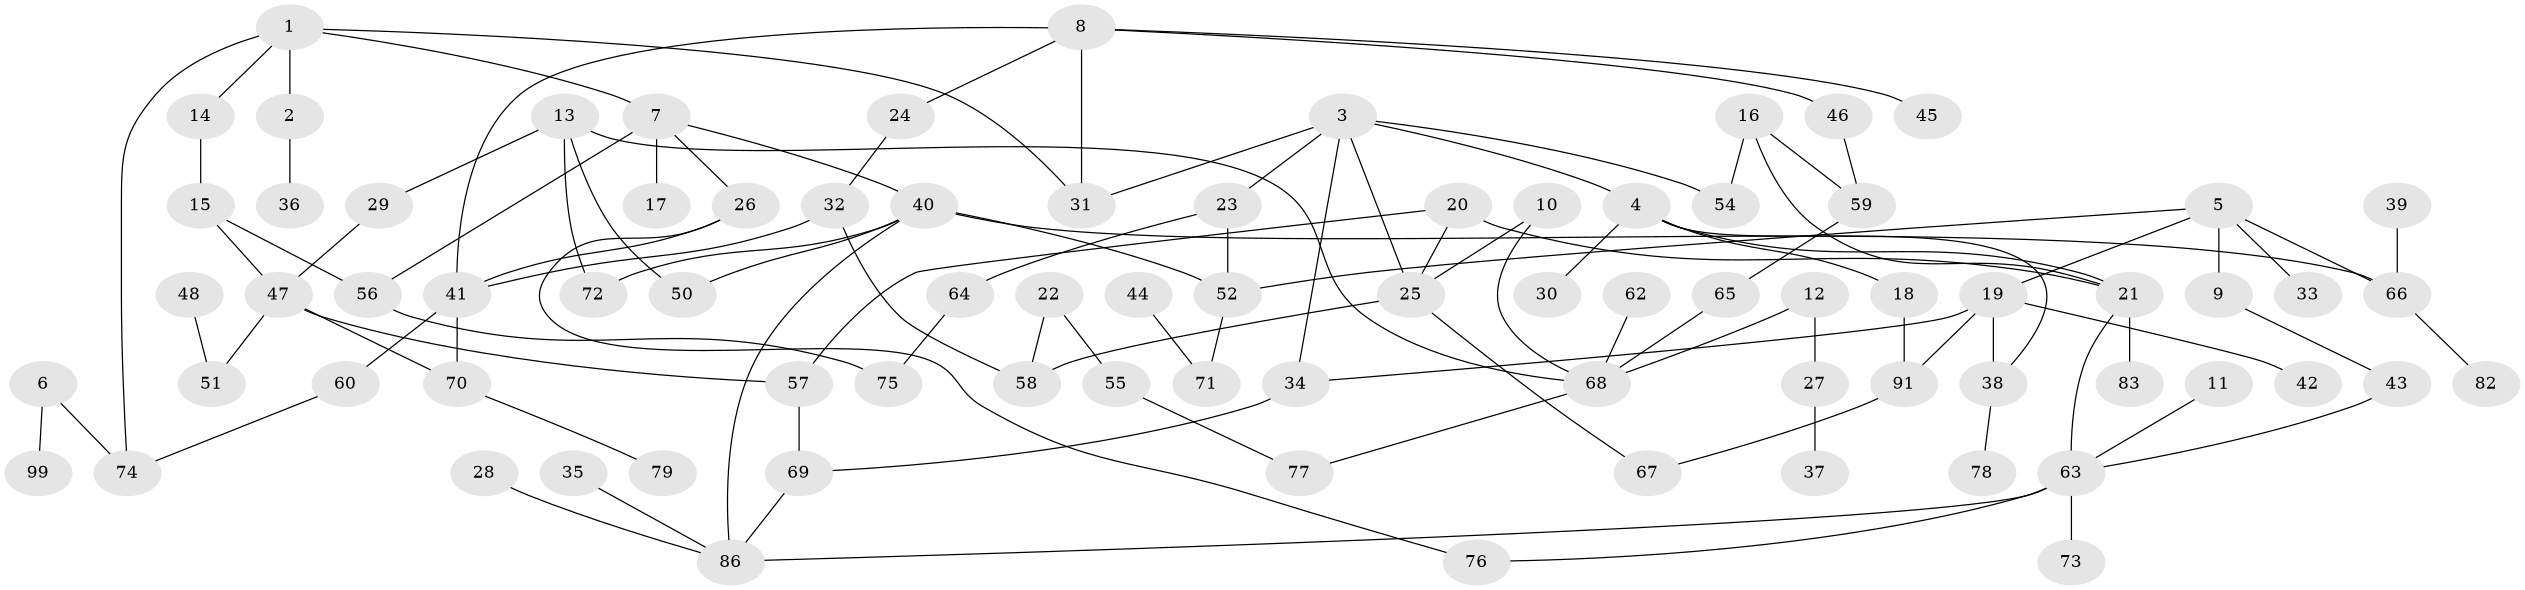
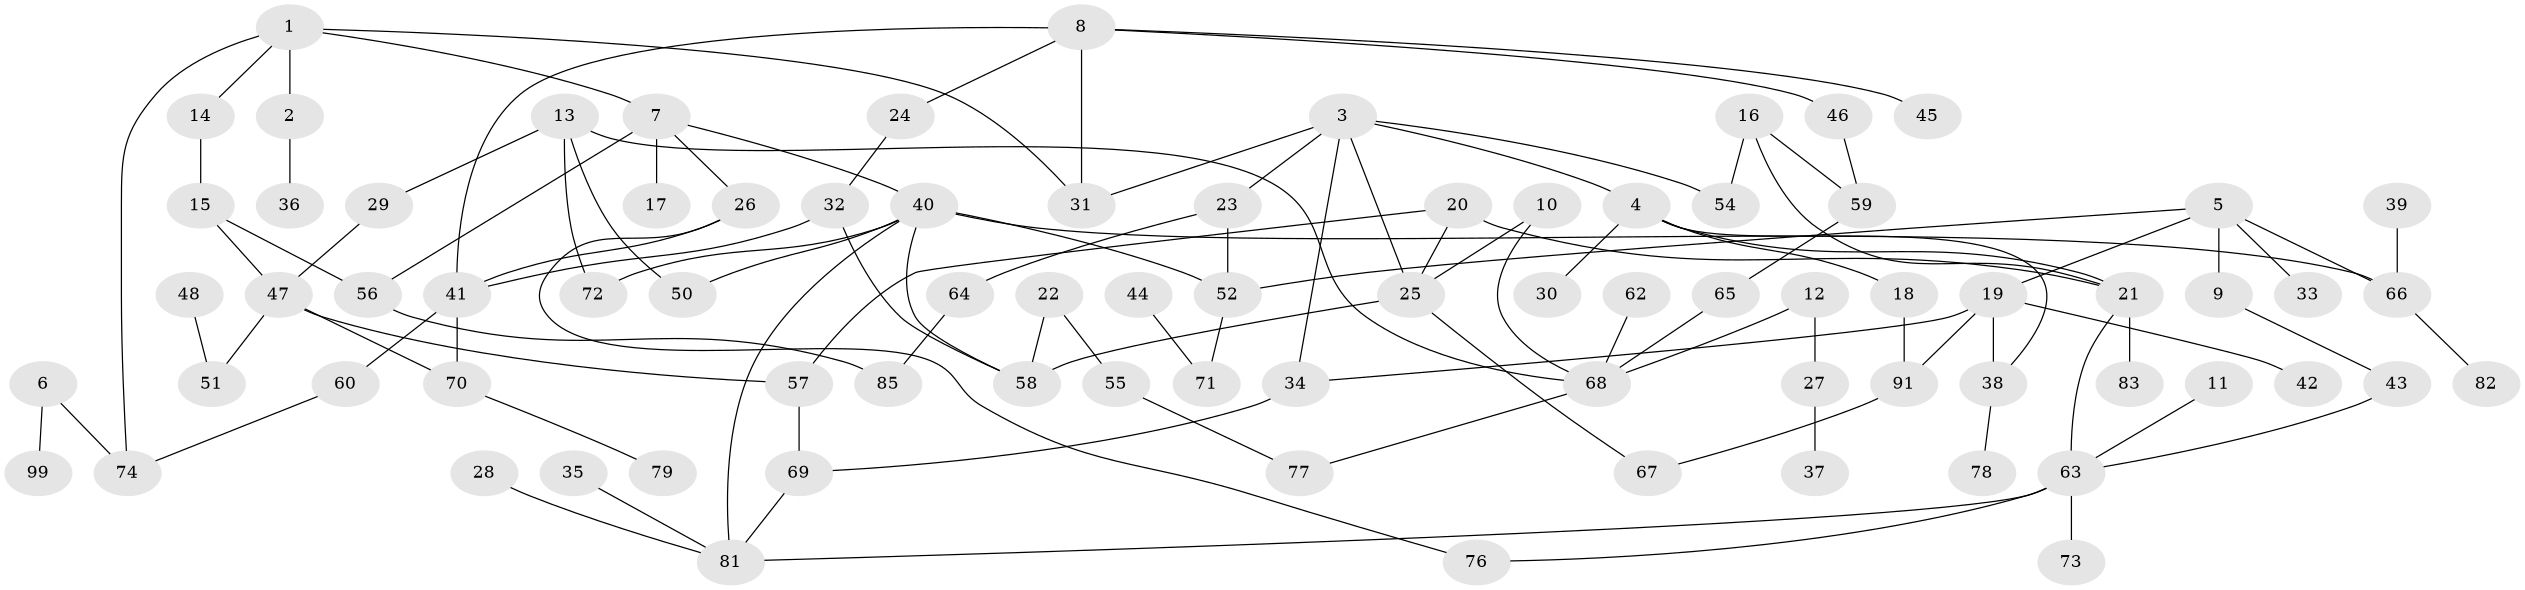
none -> (918, 321)
(888, 384) -> (888, 384)
(731, 562) -> (731, 562)
